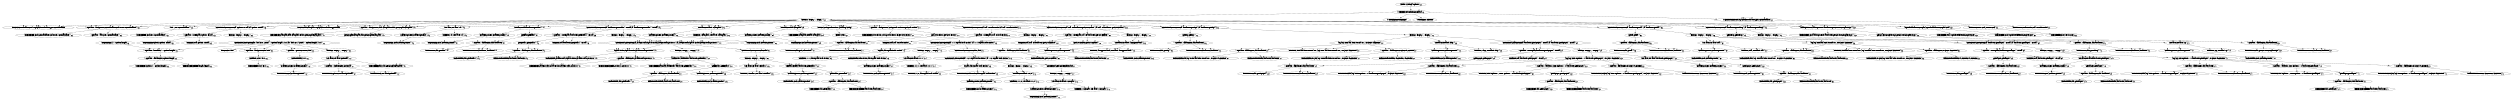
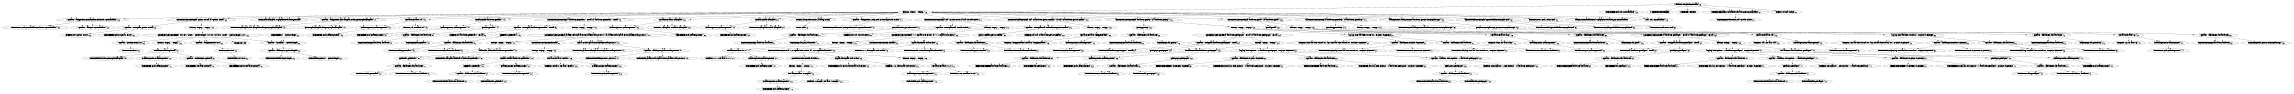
(1411, 8) -> (1739, 8)
(167, 31) -> (1638, 16)
